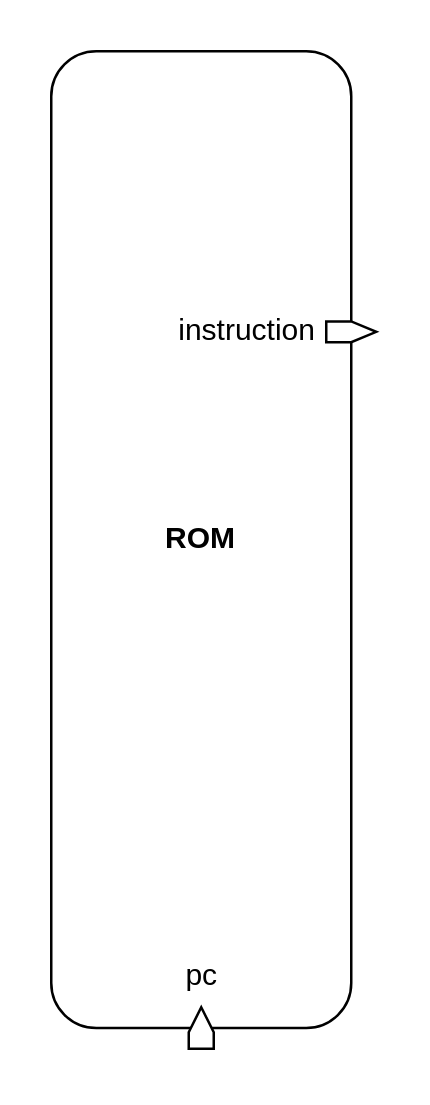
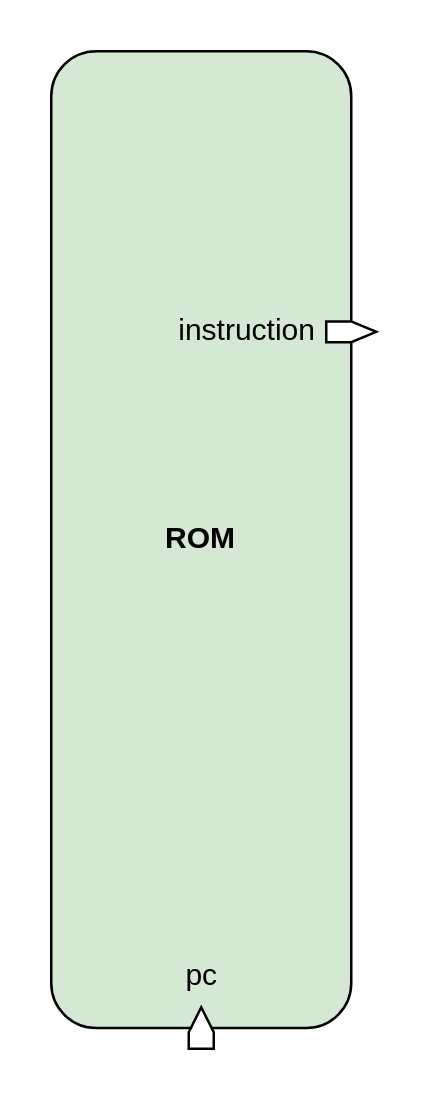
(201, 540) -> (201, 540)
